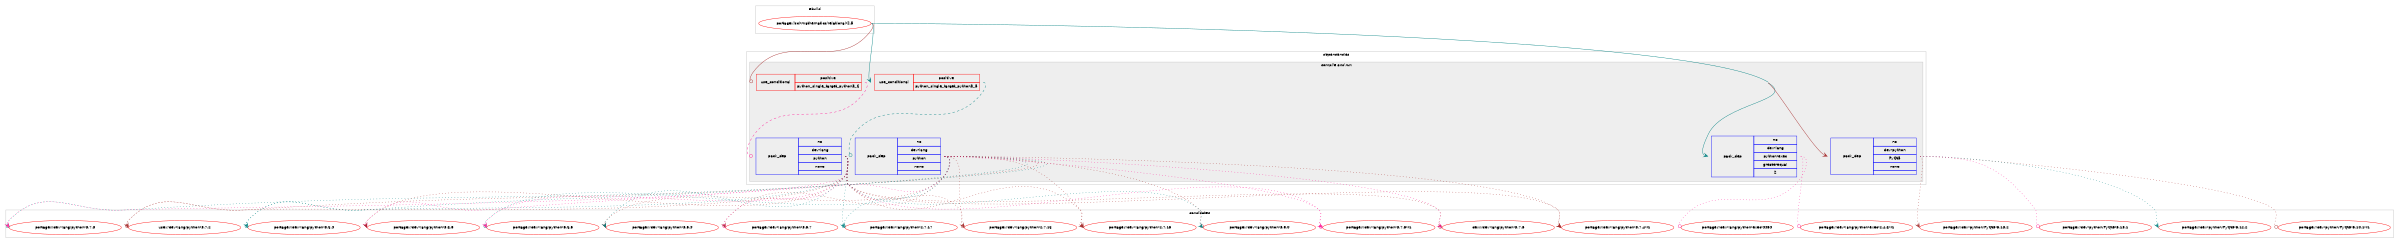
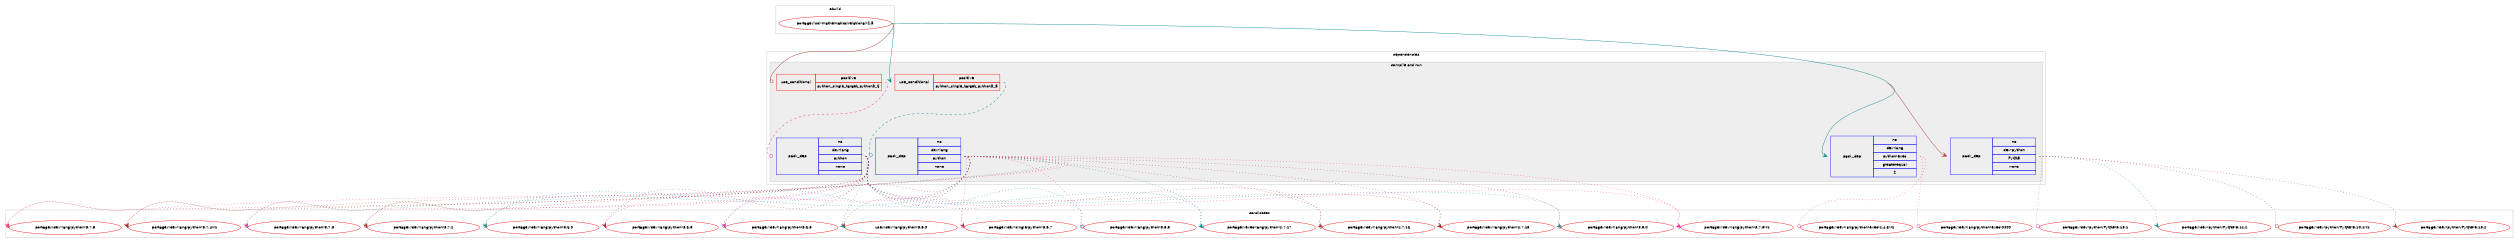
(185, 228) -> (423, 228)
(662, 228) -> (901, 228)
(782, 228) -> (1021, 228)
(901, 228) -> (1259, 228)
none -> (1140, 228)
(1498, 228) -> (65, 228)
(1737, 228) -> (1976, 228)
